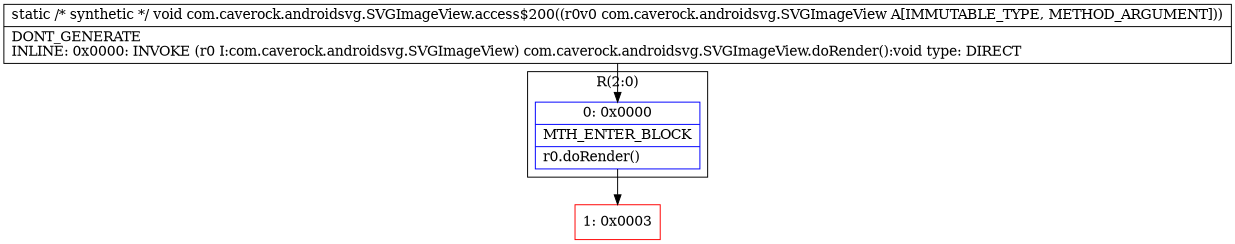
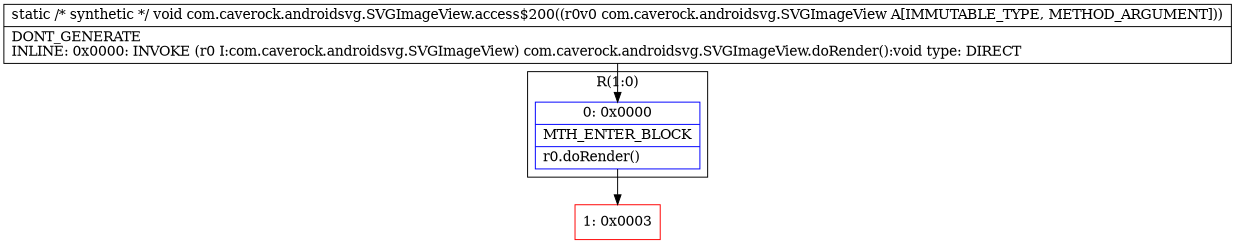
(618, 83) -> (618, 83)
